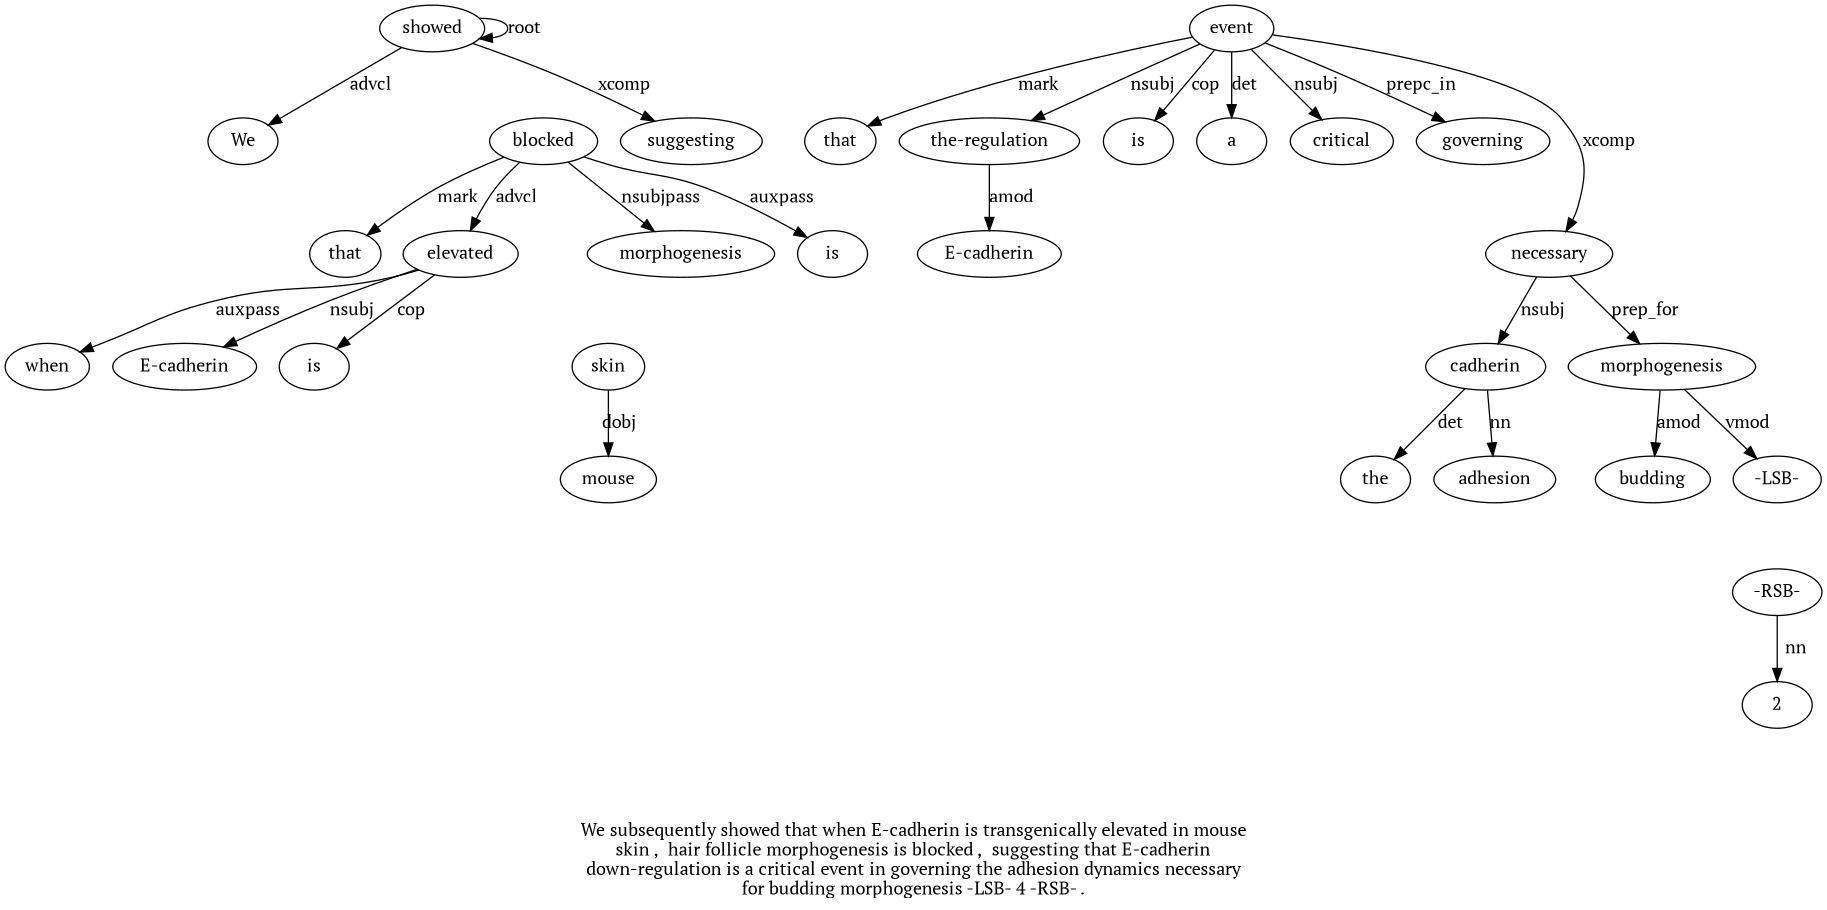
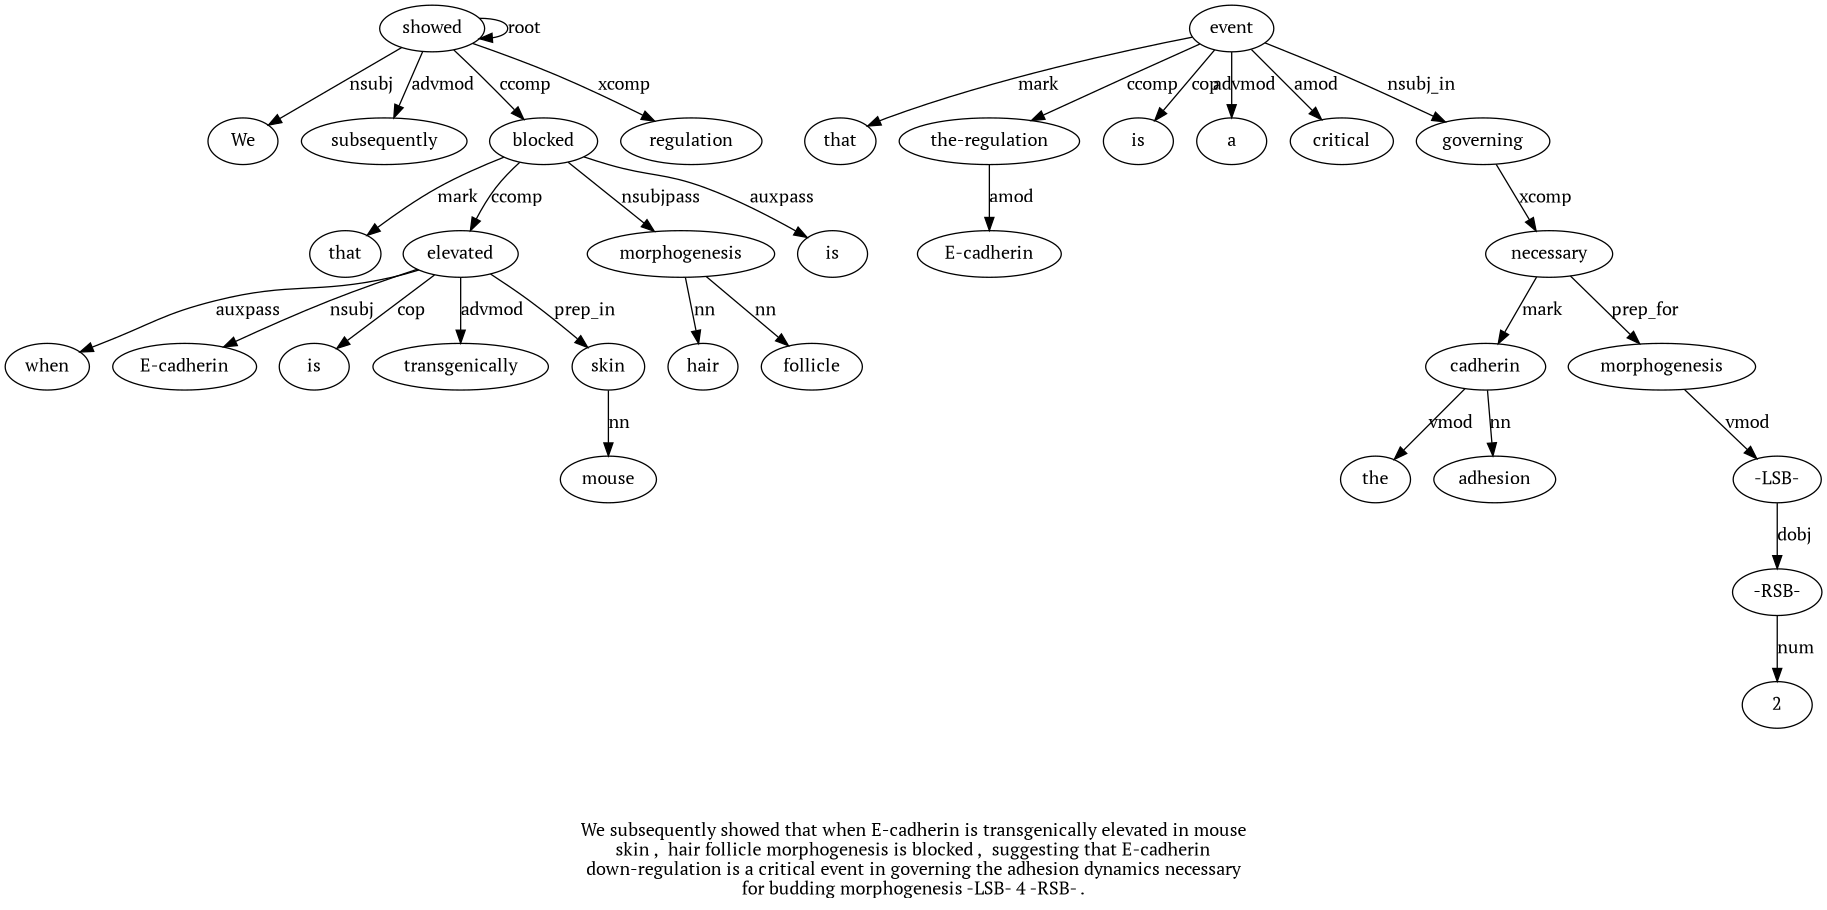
(1475, 75) -> (1513, 192)
none -> (484, 79)
(371, 85) -> (371, 85)
(1153, 85) -> (1153, 85)
(1245, 85) -> (1245, 85)
(1316, 85) -> (1316, 85)
(1422, 85) -> (1422, 85)
none -> (384, 141)
(691, 141) -> (691, 141)
(517, 198) -> (517, 198)
none -> (535, 305)
(1543, 310) -> (1543, 310)
none -> (461, 367)
none -> (703, 367)
none -> (812, 367)
(619, 423) -> (619, 423)
(1451, 423) -> (1451, 423)
(1653, 479) -> none
none -> (1777, 529)
(1796, 649) -> (1796, 649)
